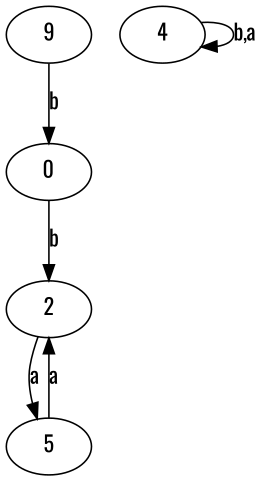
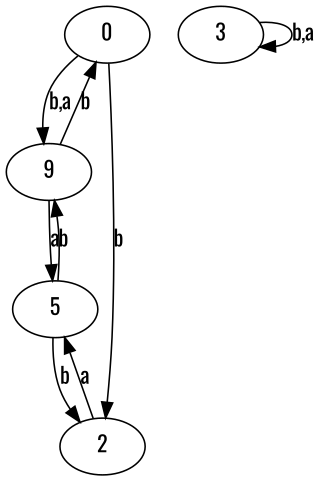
(163, 35) -> (221, 35)
none -> (51, 87)
none -> (50, 233)
none -> (59, 248)
(54, 378) -> (65, 378)
